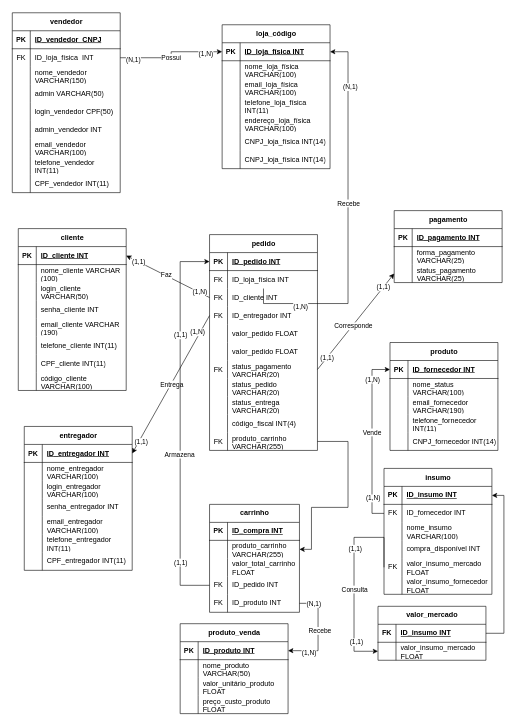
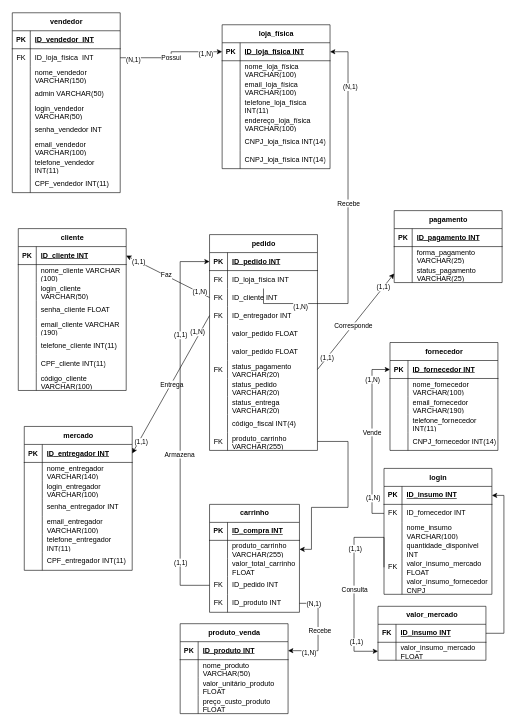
(277, 33) -> (277, 33)
(68, 39) -> (66, 39)
(77, 111) -> (78, 111)
(70, 129) -> (70, 129)
(73, 309) -> (77, 309)
(445, 351) -> (445, 351)
(456, 387) -> (456, 387)
(79, 435) -> (79, 435)
(90, 471) -> (90, 471)
(439, 477) -> (439, 477)
(447, 549) -> (450, 549)
(450, 585) -> (450, 585)
